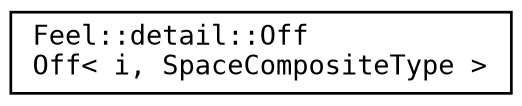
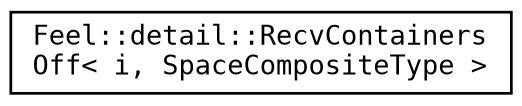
(261, 53) -> (261, 53)
